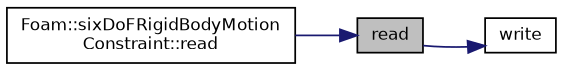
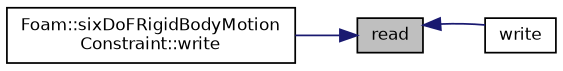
(151, 35) -> (151, 35)
(445, 47) -> (463, 24)
